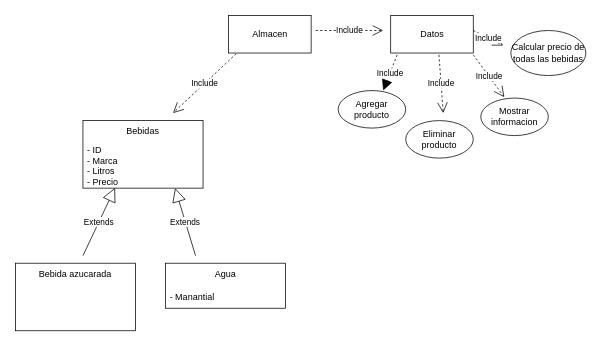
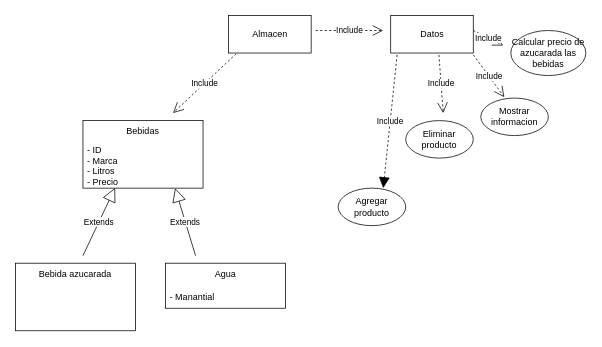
(548, 53) -> (548, 53)
(372, 109) -> (372, 207)
